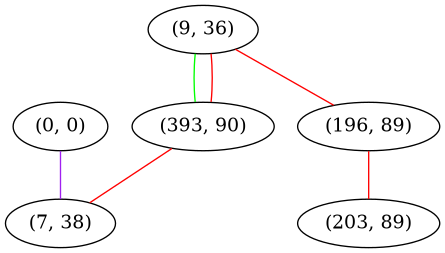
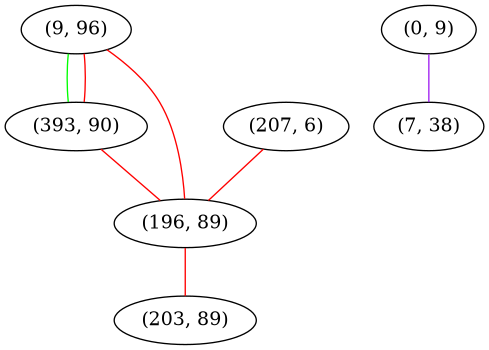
(203, 30) -> (76, 30)
(60, 127) -> (429, 30)
none -> (286, 127)
(131, 176) -> (131, 175)
